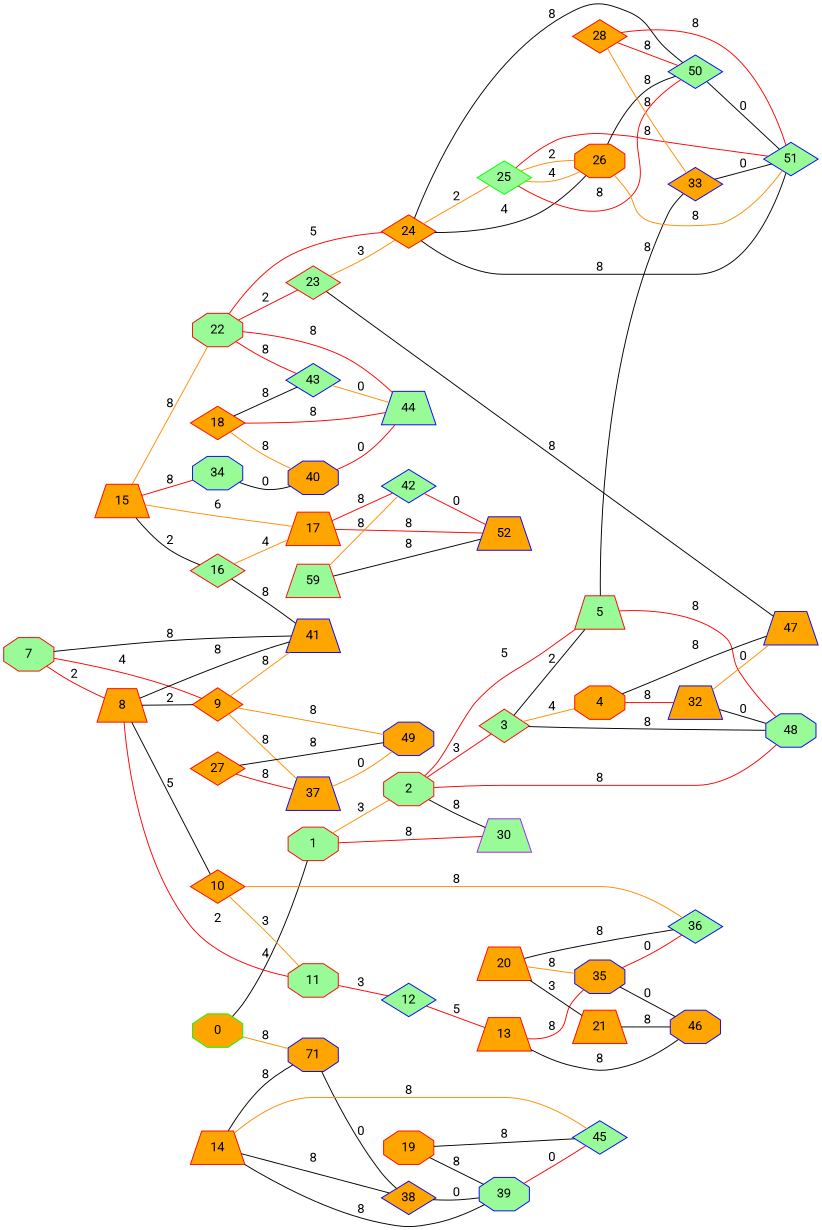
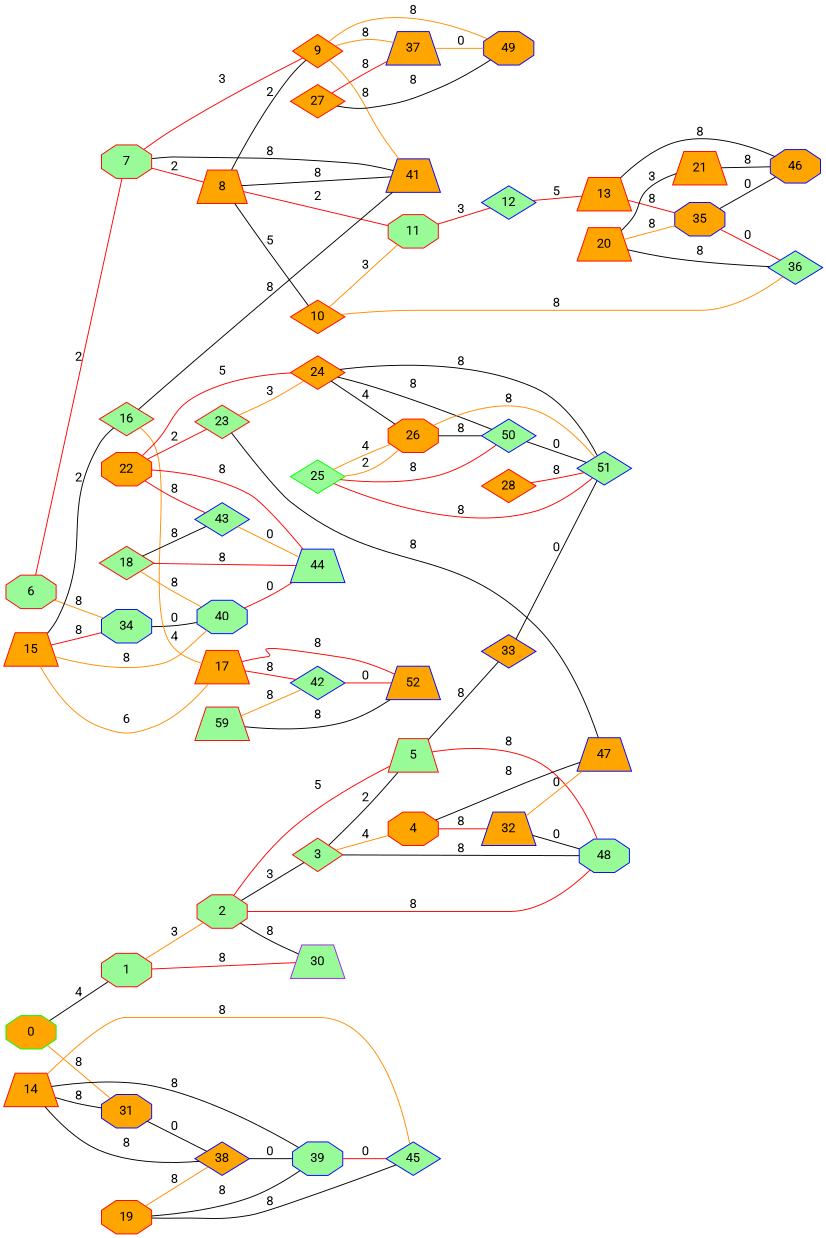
(648, 54) -> none
(641, 106) -> none
(456, 205) -> none
(218, 330) -> (127, 469)
(170, 415) -> (137, 667)
(218, 423) -> (127, 563)
(313, 478) -> (222, 617)
none -> (31, 592)
(122, 660) -> (222, 79)
(459, 756) -> (273, 881)
(313, 1055) -> (127, 1111)
none -> (177, 1186)
